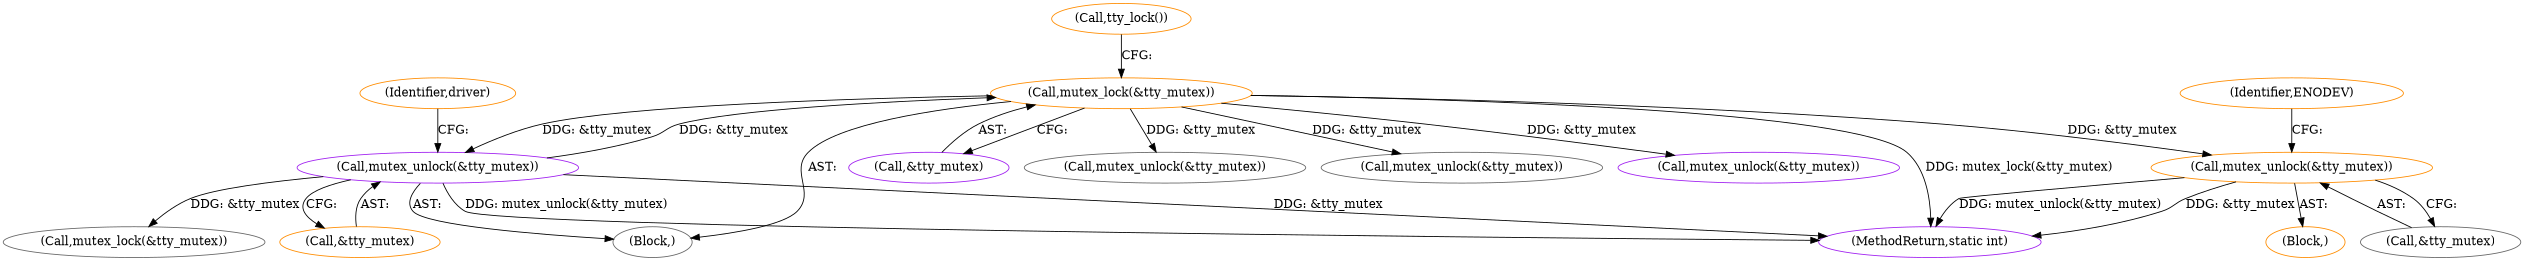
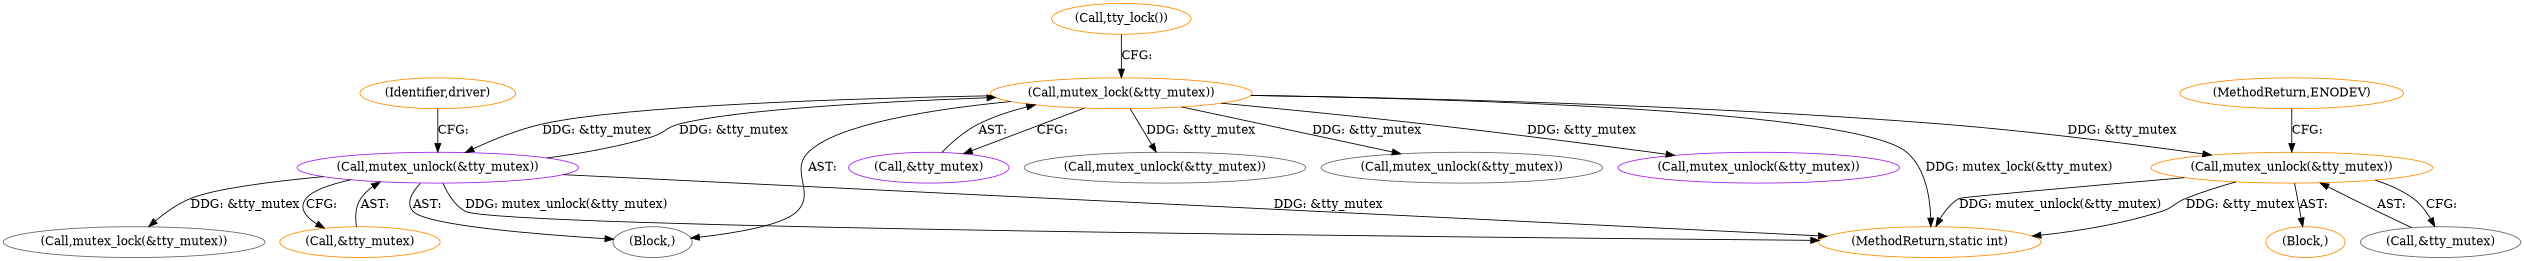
(2292, 93) -> (2292, 93)
(1930, 242) -> (1930, 242)
